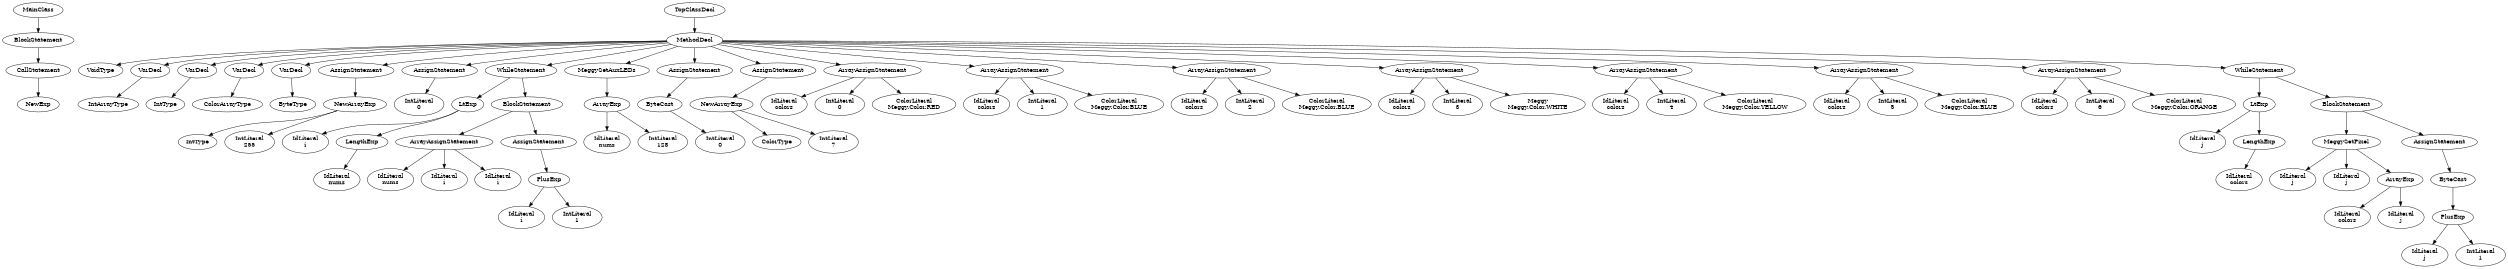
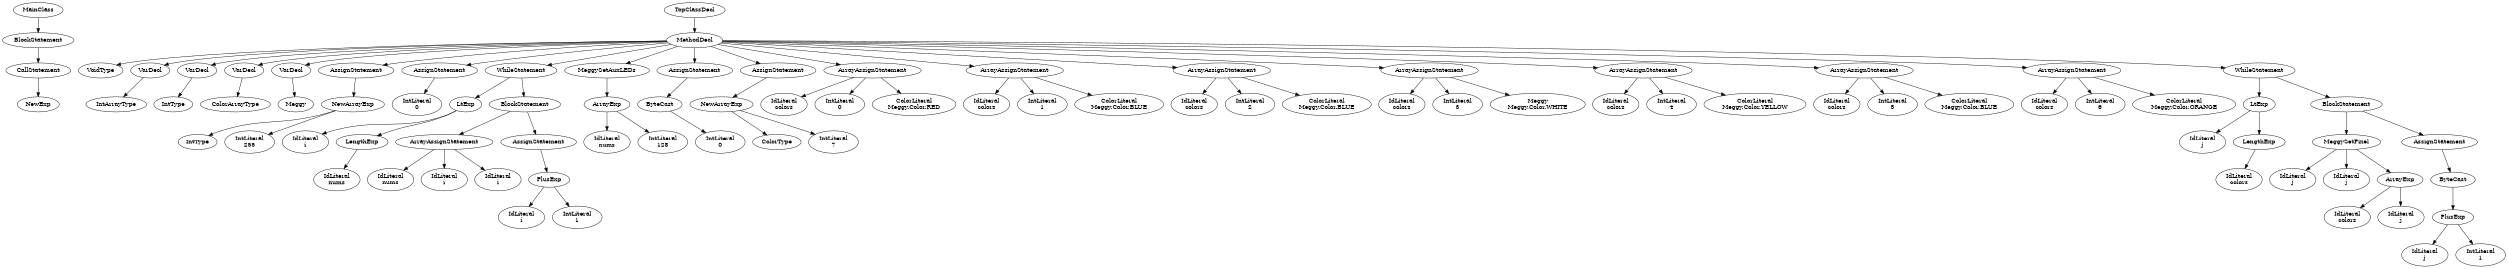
(293, 104) -> (296, 104)
